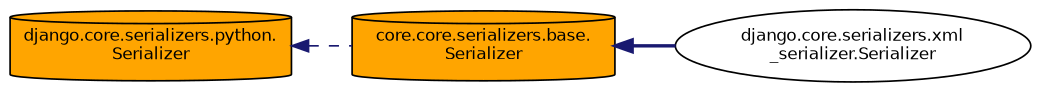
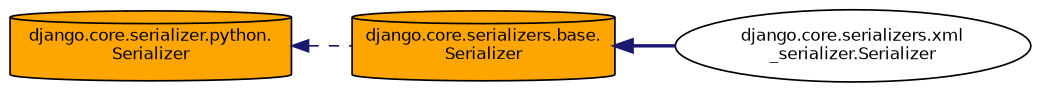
(151, 46) -> (151, 46)
(484, 46) -> (484, 46)
